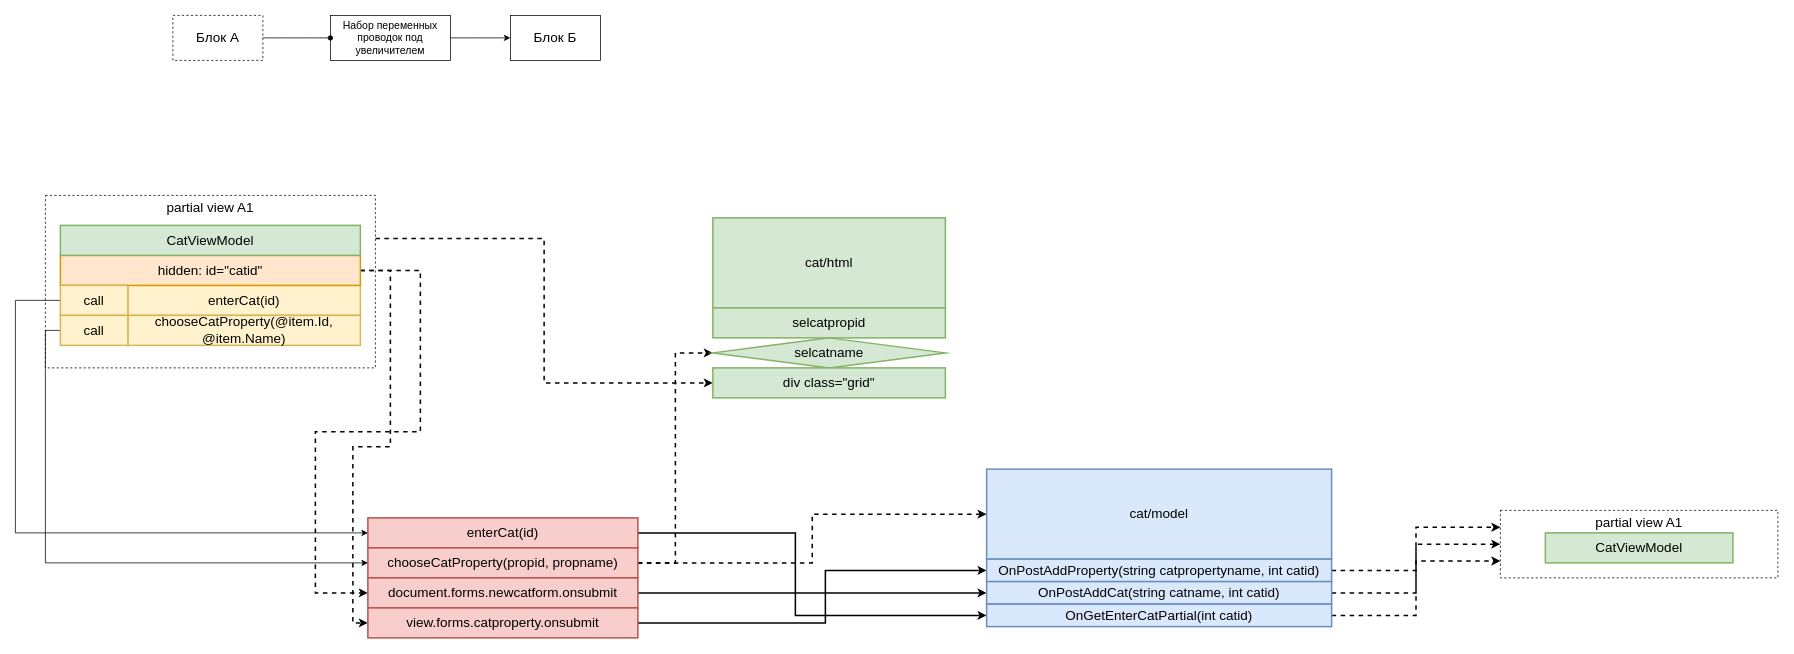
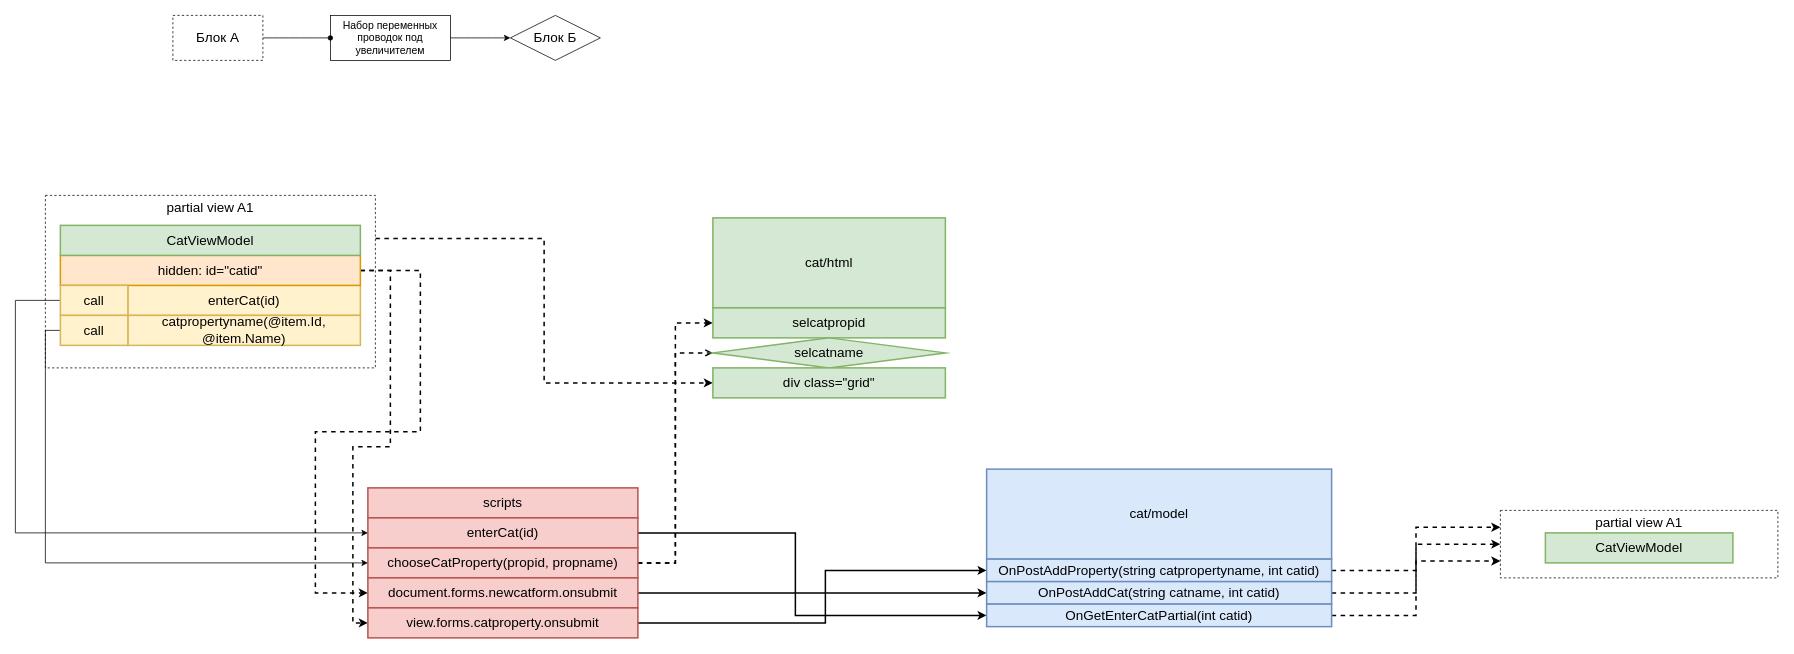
(555, 38) -> (555, 38)
(244, 330) -> (244, 330)
(704, 353) -> (705, 353)
none -> (503, 503)
(812, 522) -> (677, 323)
